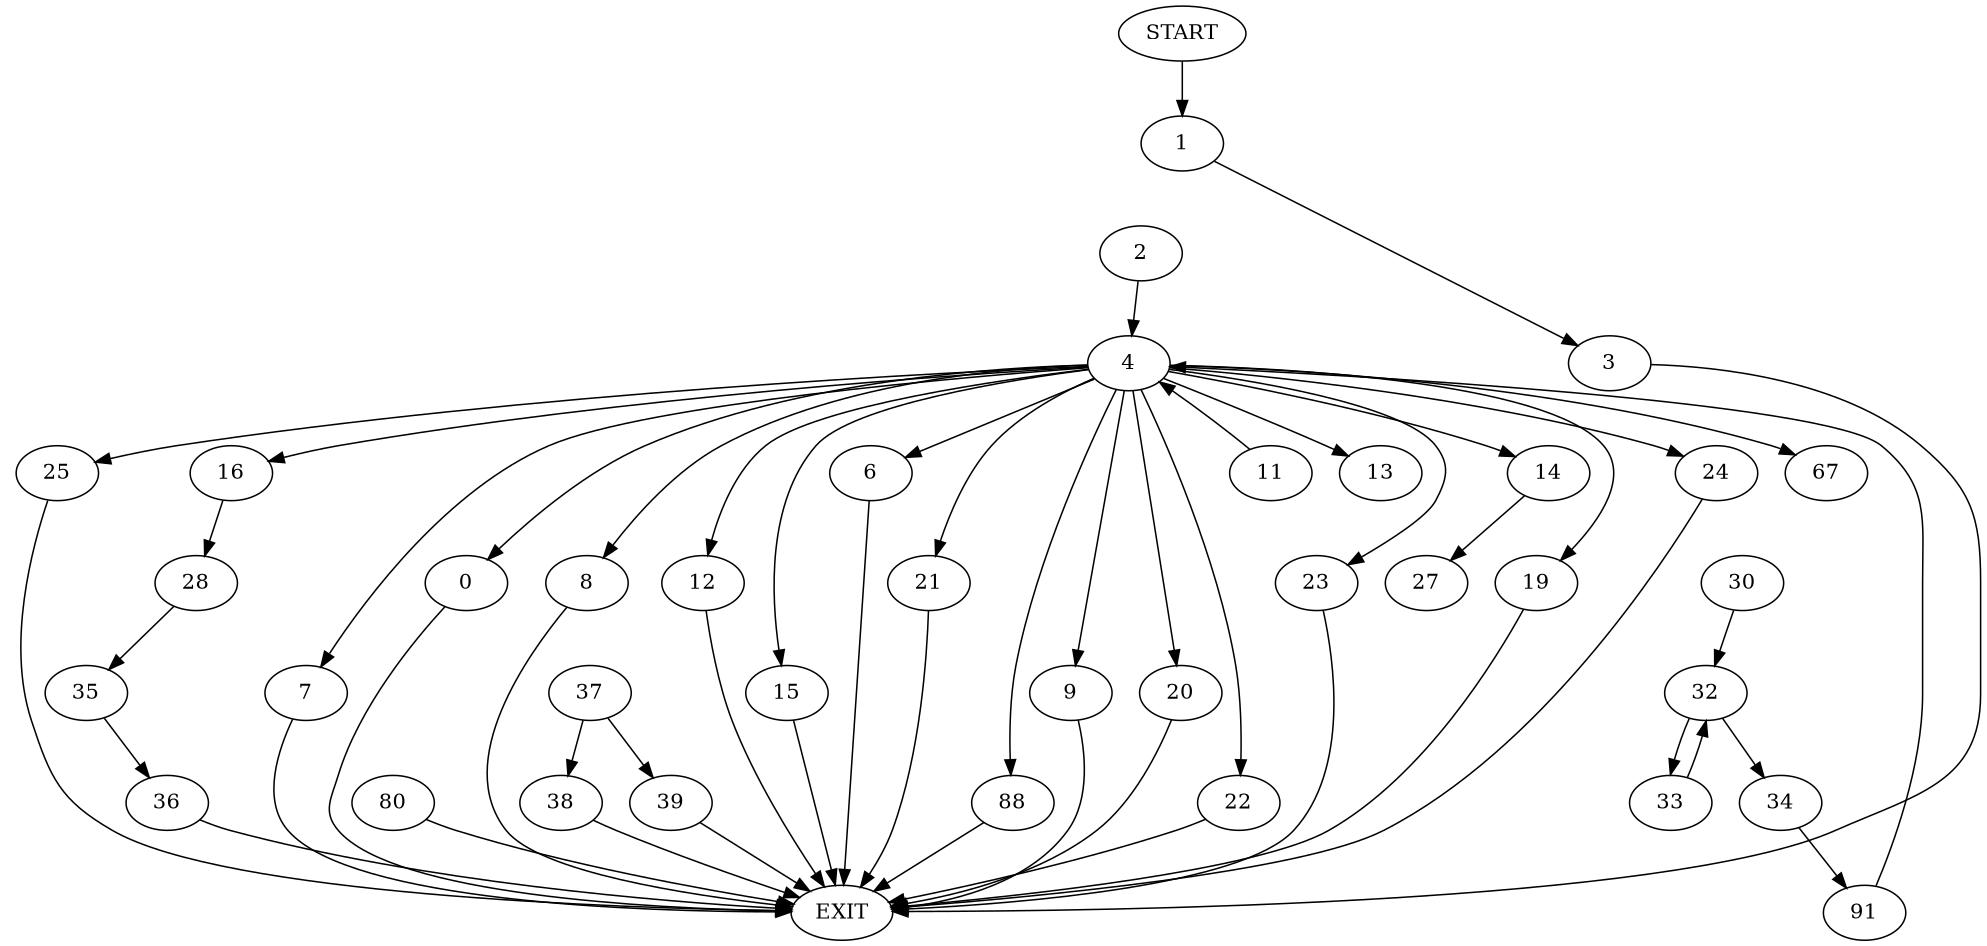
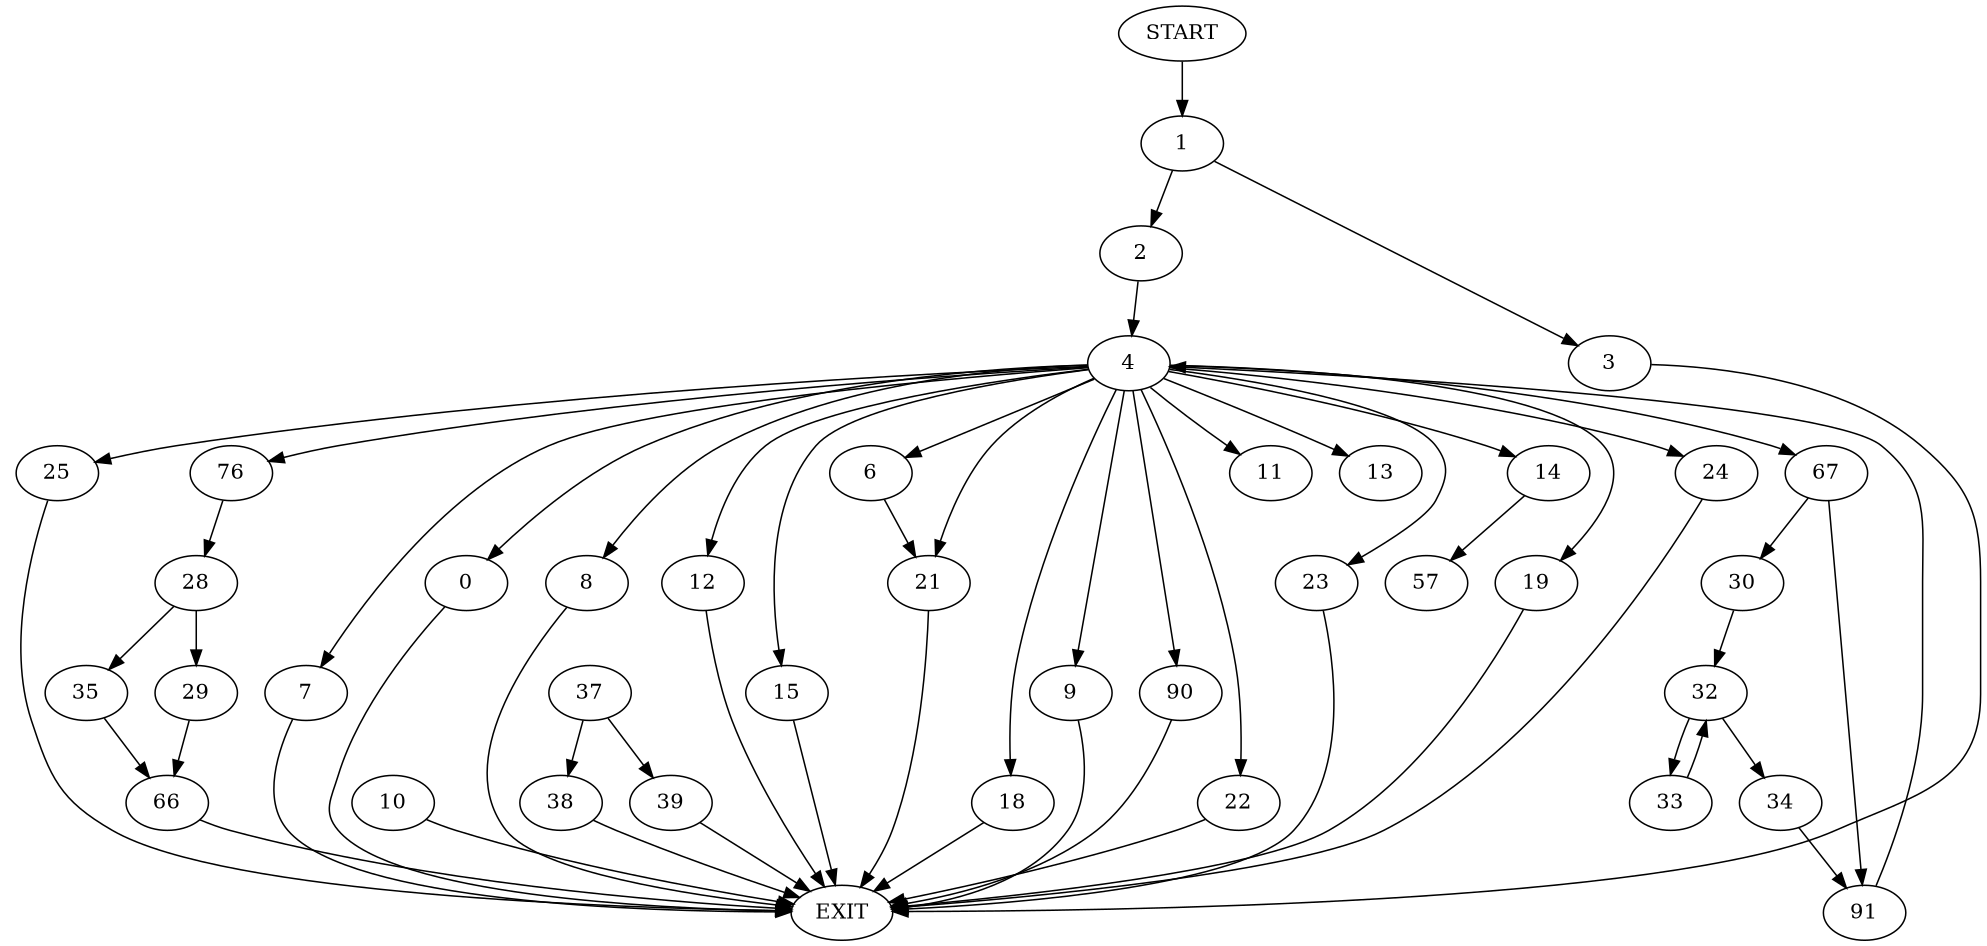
none -> (1165, 191)
(1212, 419) -> (1188, 417)
(231, 473) -> (231, 473)
none -> (1789, 522)
(1427, 583) -> (1427, 583)
(857, 685) -> (896, 521)
none -> (1845, 685)
none -> (196, 693)
(1181, 693) -> (1181, 693)
(167, 803) -> (167, 803)
(393, 803) -> (393, 803)
(1013, 803) -> (1013, 803)
